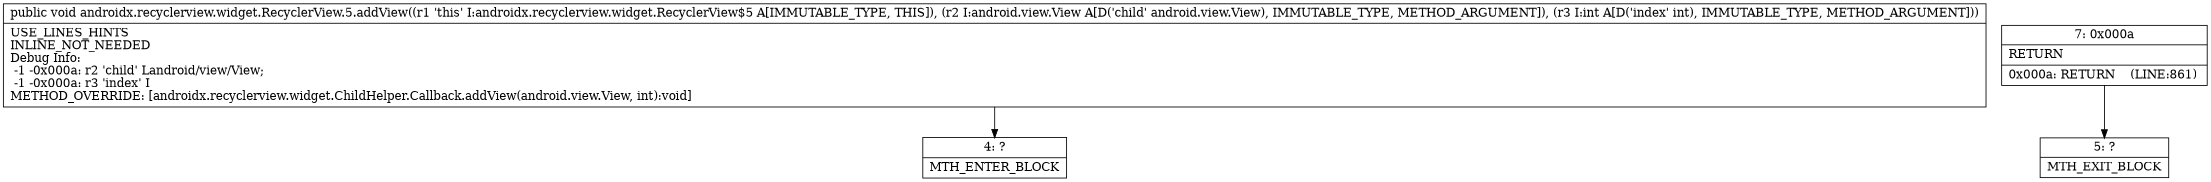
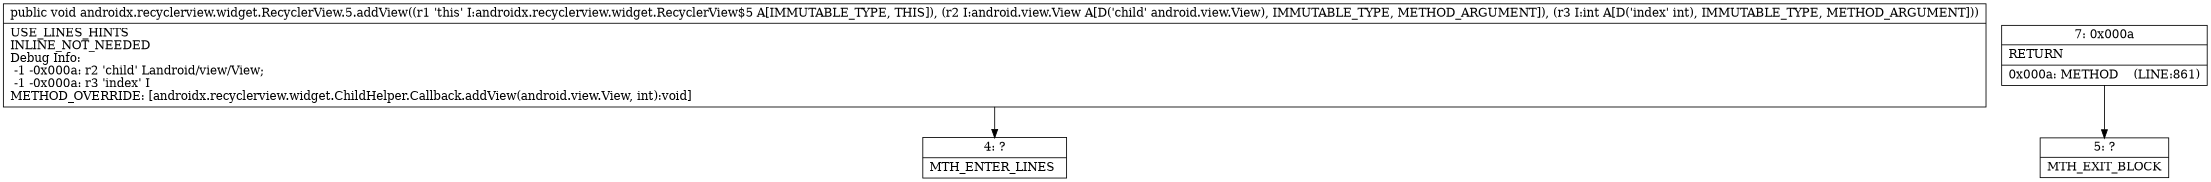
(2103, 75) -> (2104, 75)
(995, 167) -> (992, 167)
